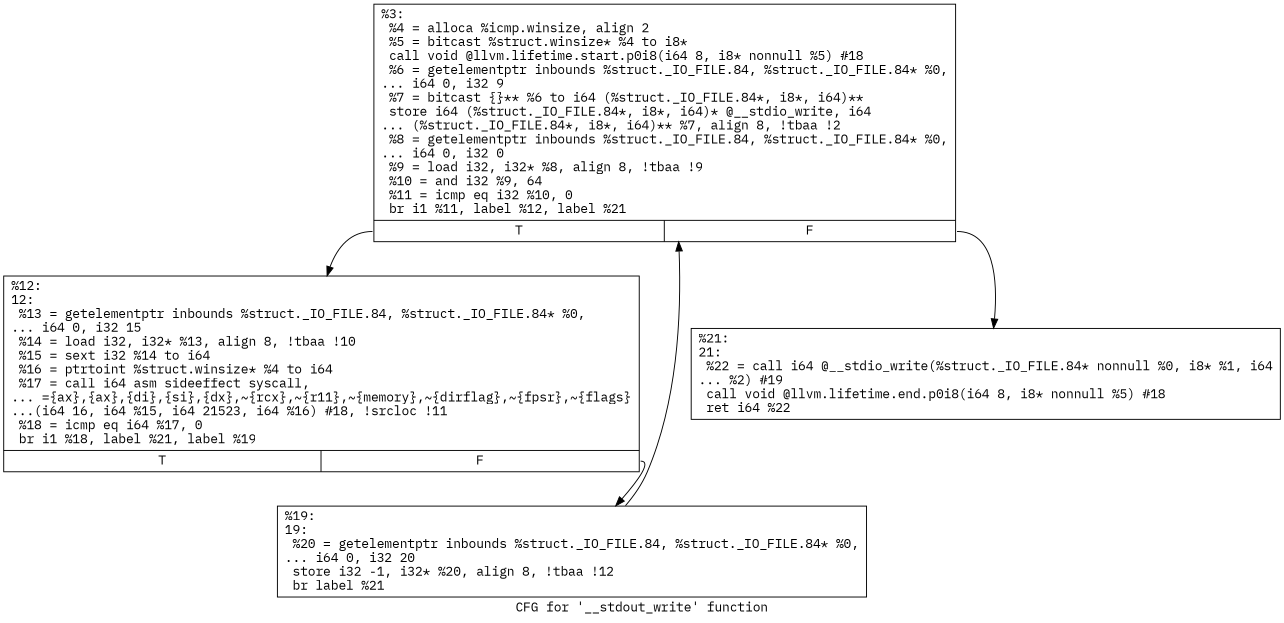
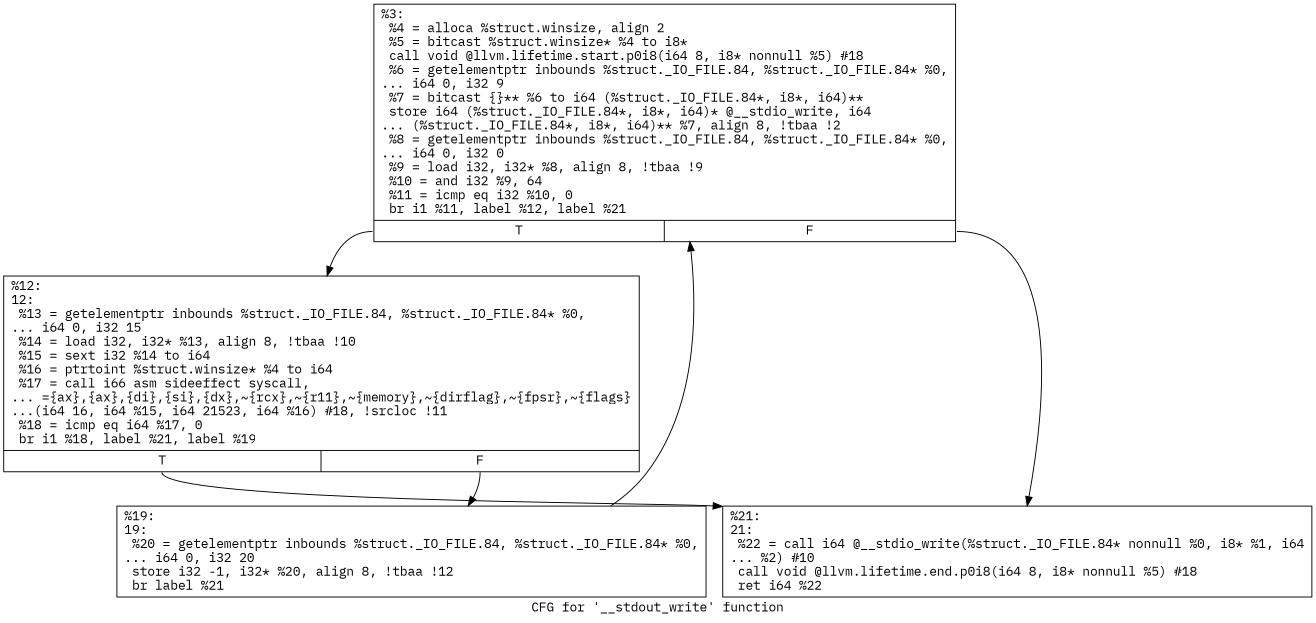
(515, 28) -> (523, 28)
(741, 380) -> (772, 558)
(161, 384) -> (161, 384)
none -> (436, 500)
